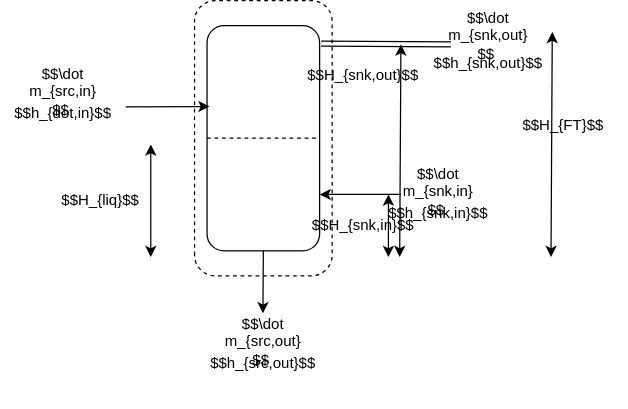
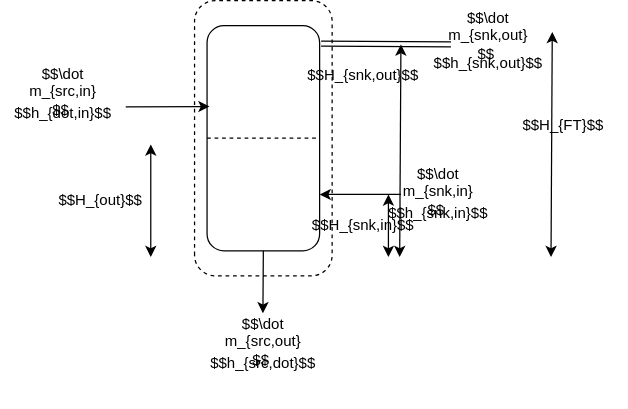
(101, 201) -> (101, 201)
(263, 363) -> (263, 363)
